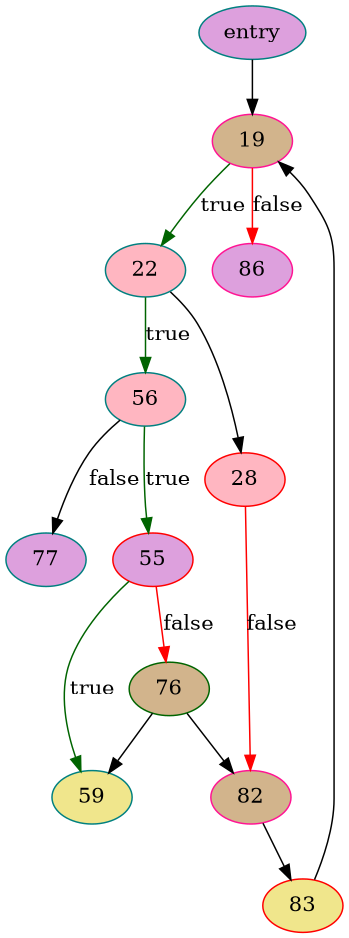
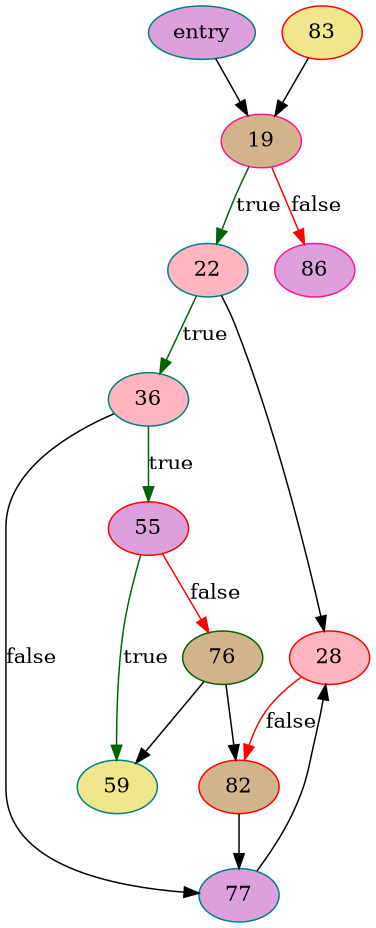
(146, 399) -> (148, 399)
none -> (302, 790)
(251, 797) -> (239, 787)
(274, 845) -> (239, 834)
